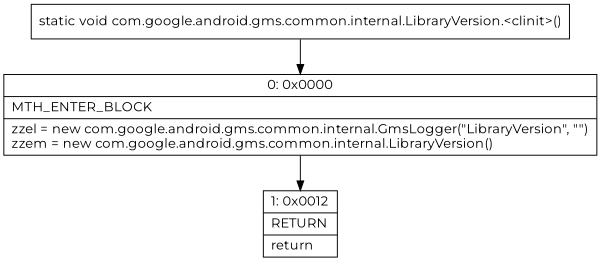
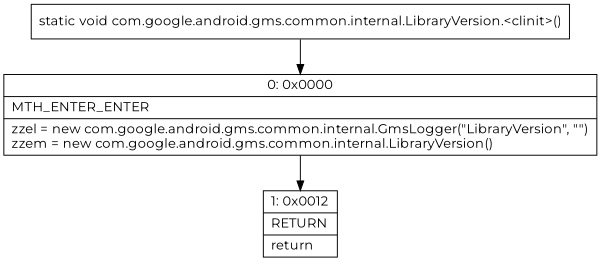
(82, 107) -> (81, 107)
